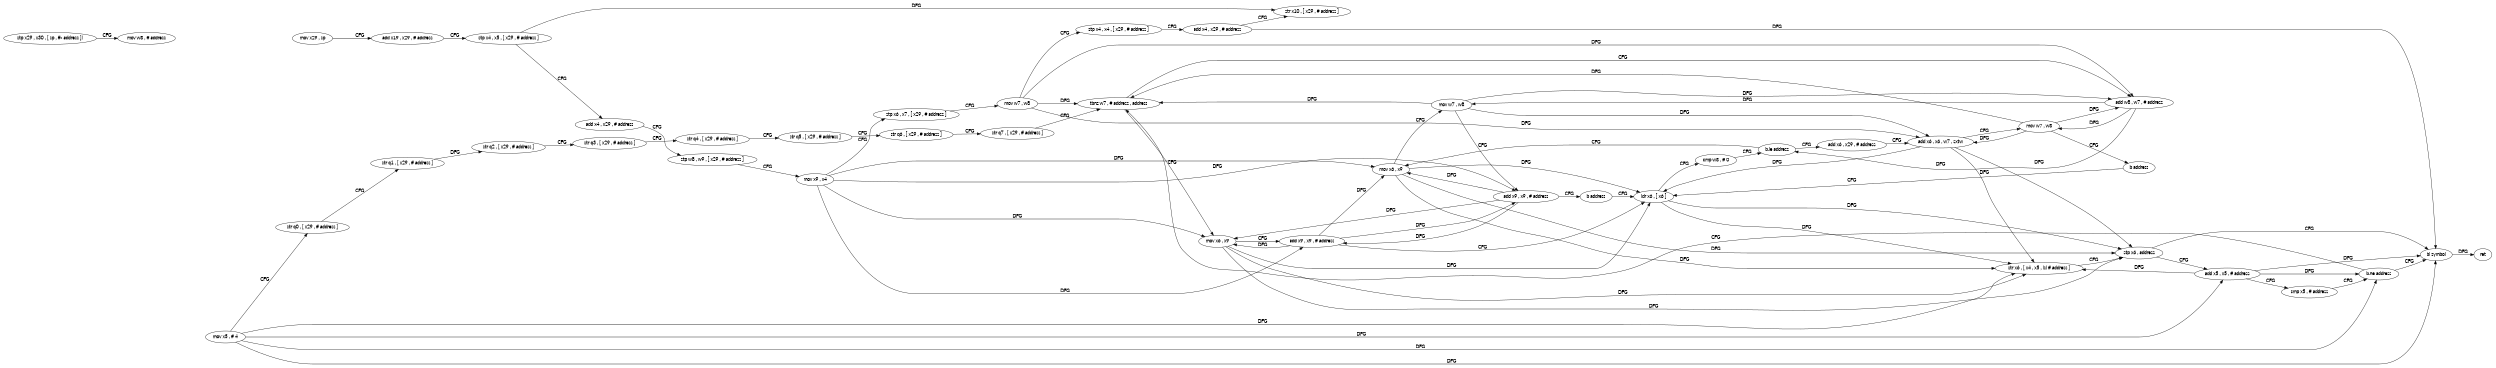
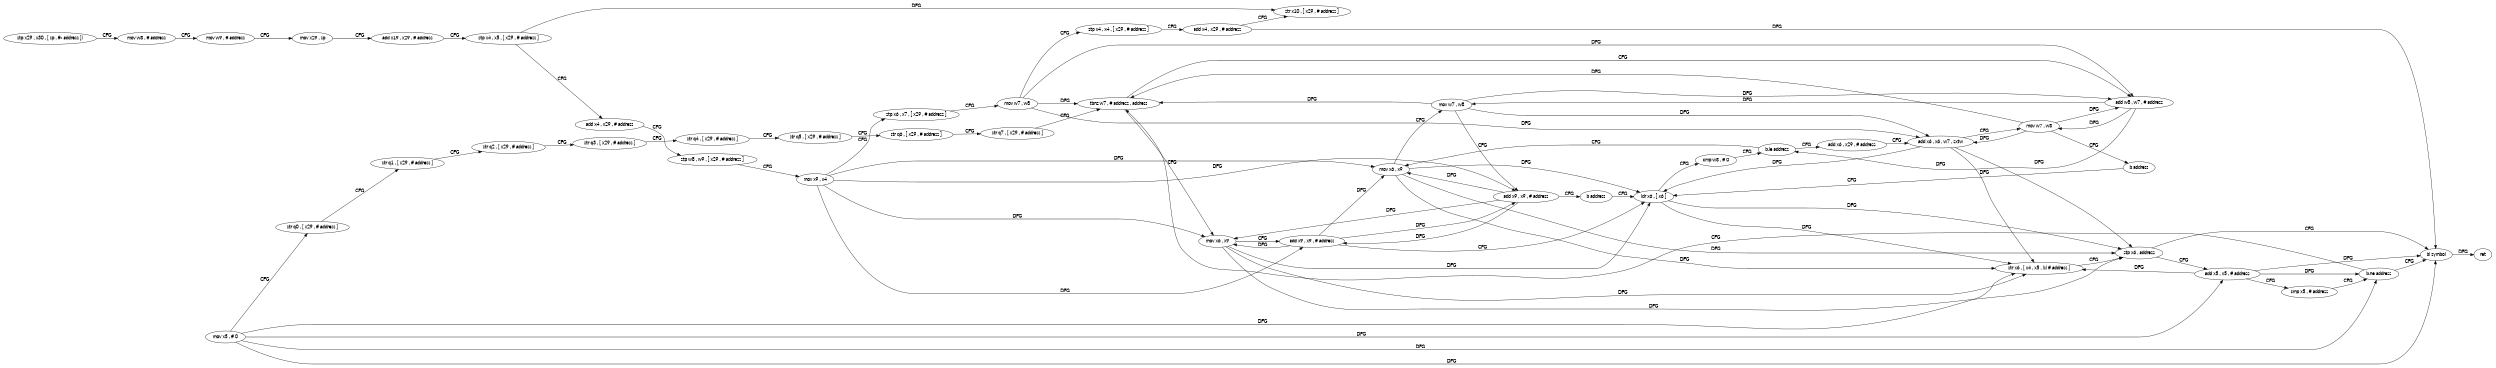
none -> (226, 38)
(455, 153) -> (455, 153)
(226, 337) -> (226, 337)
